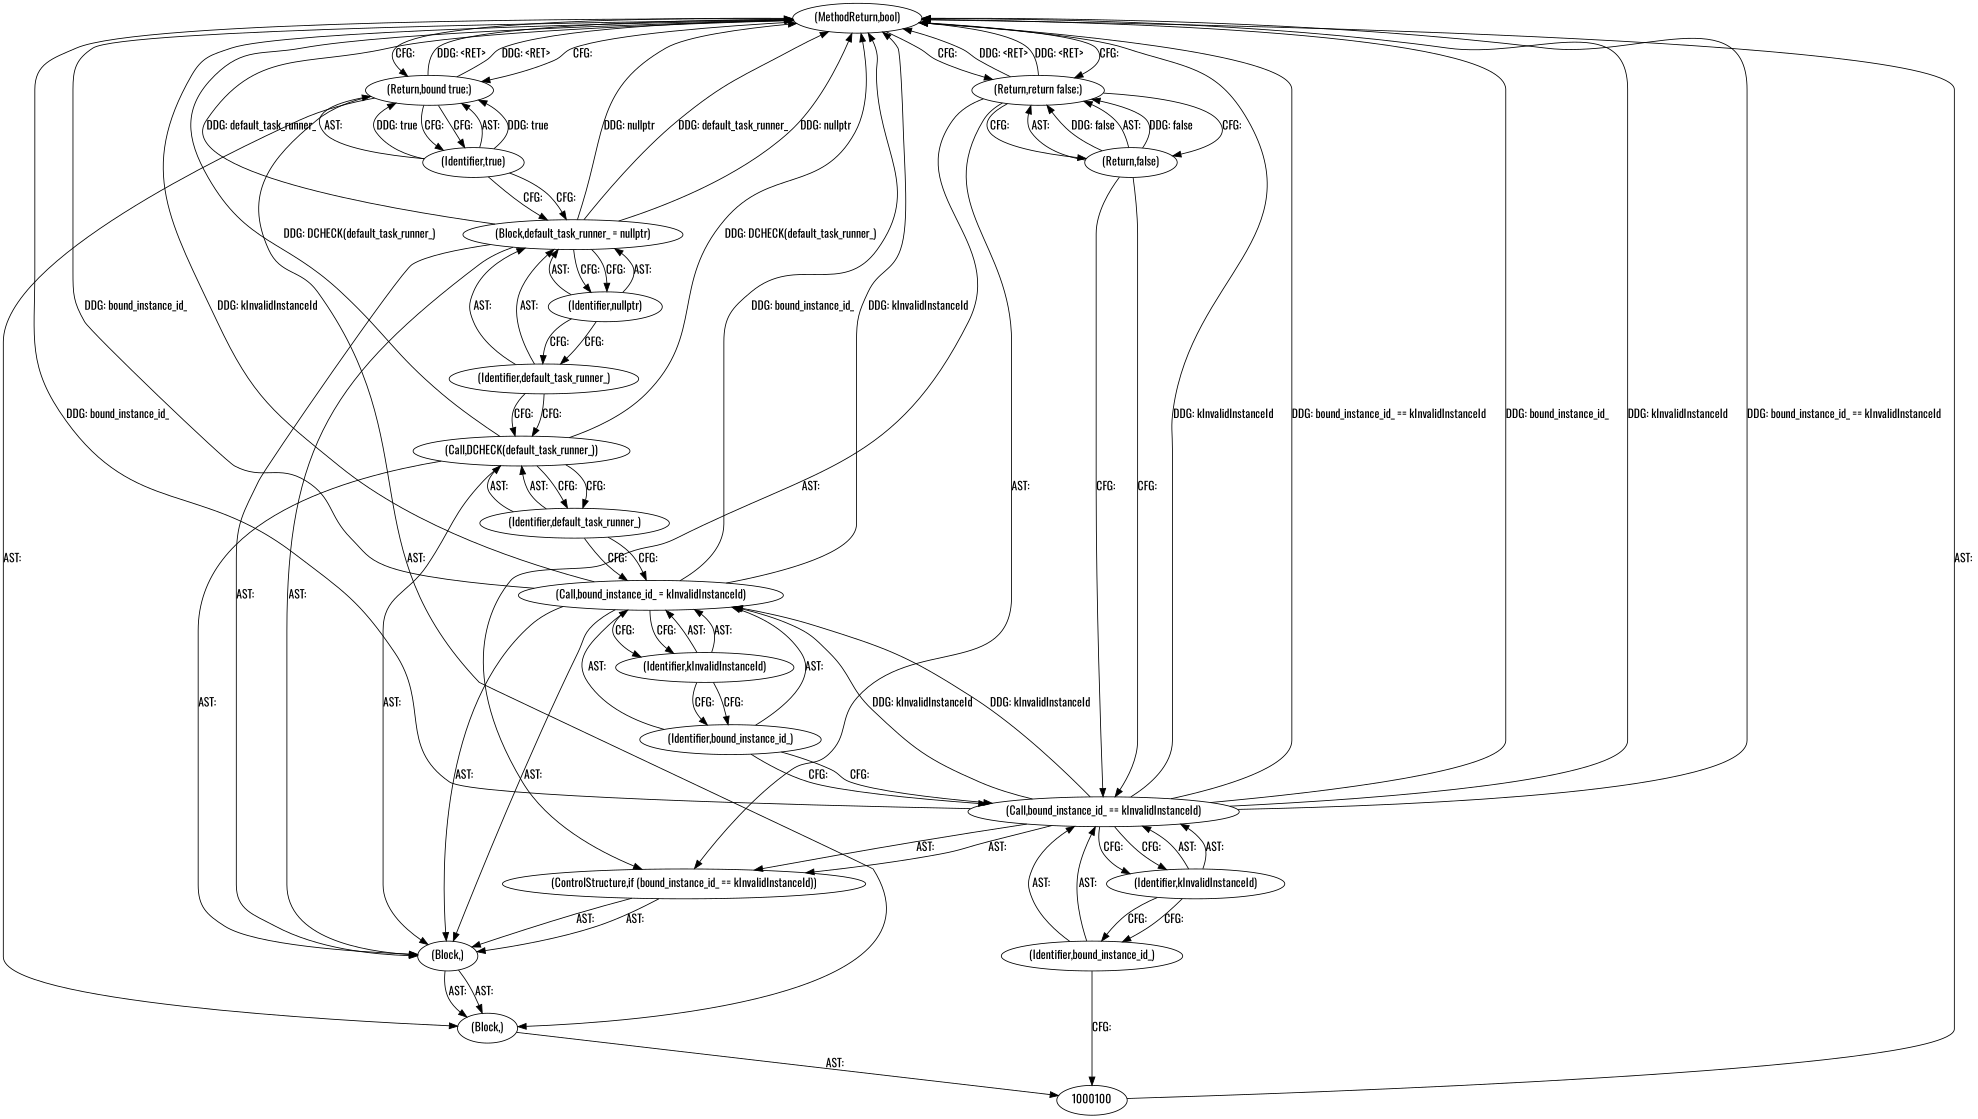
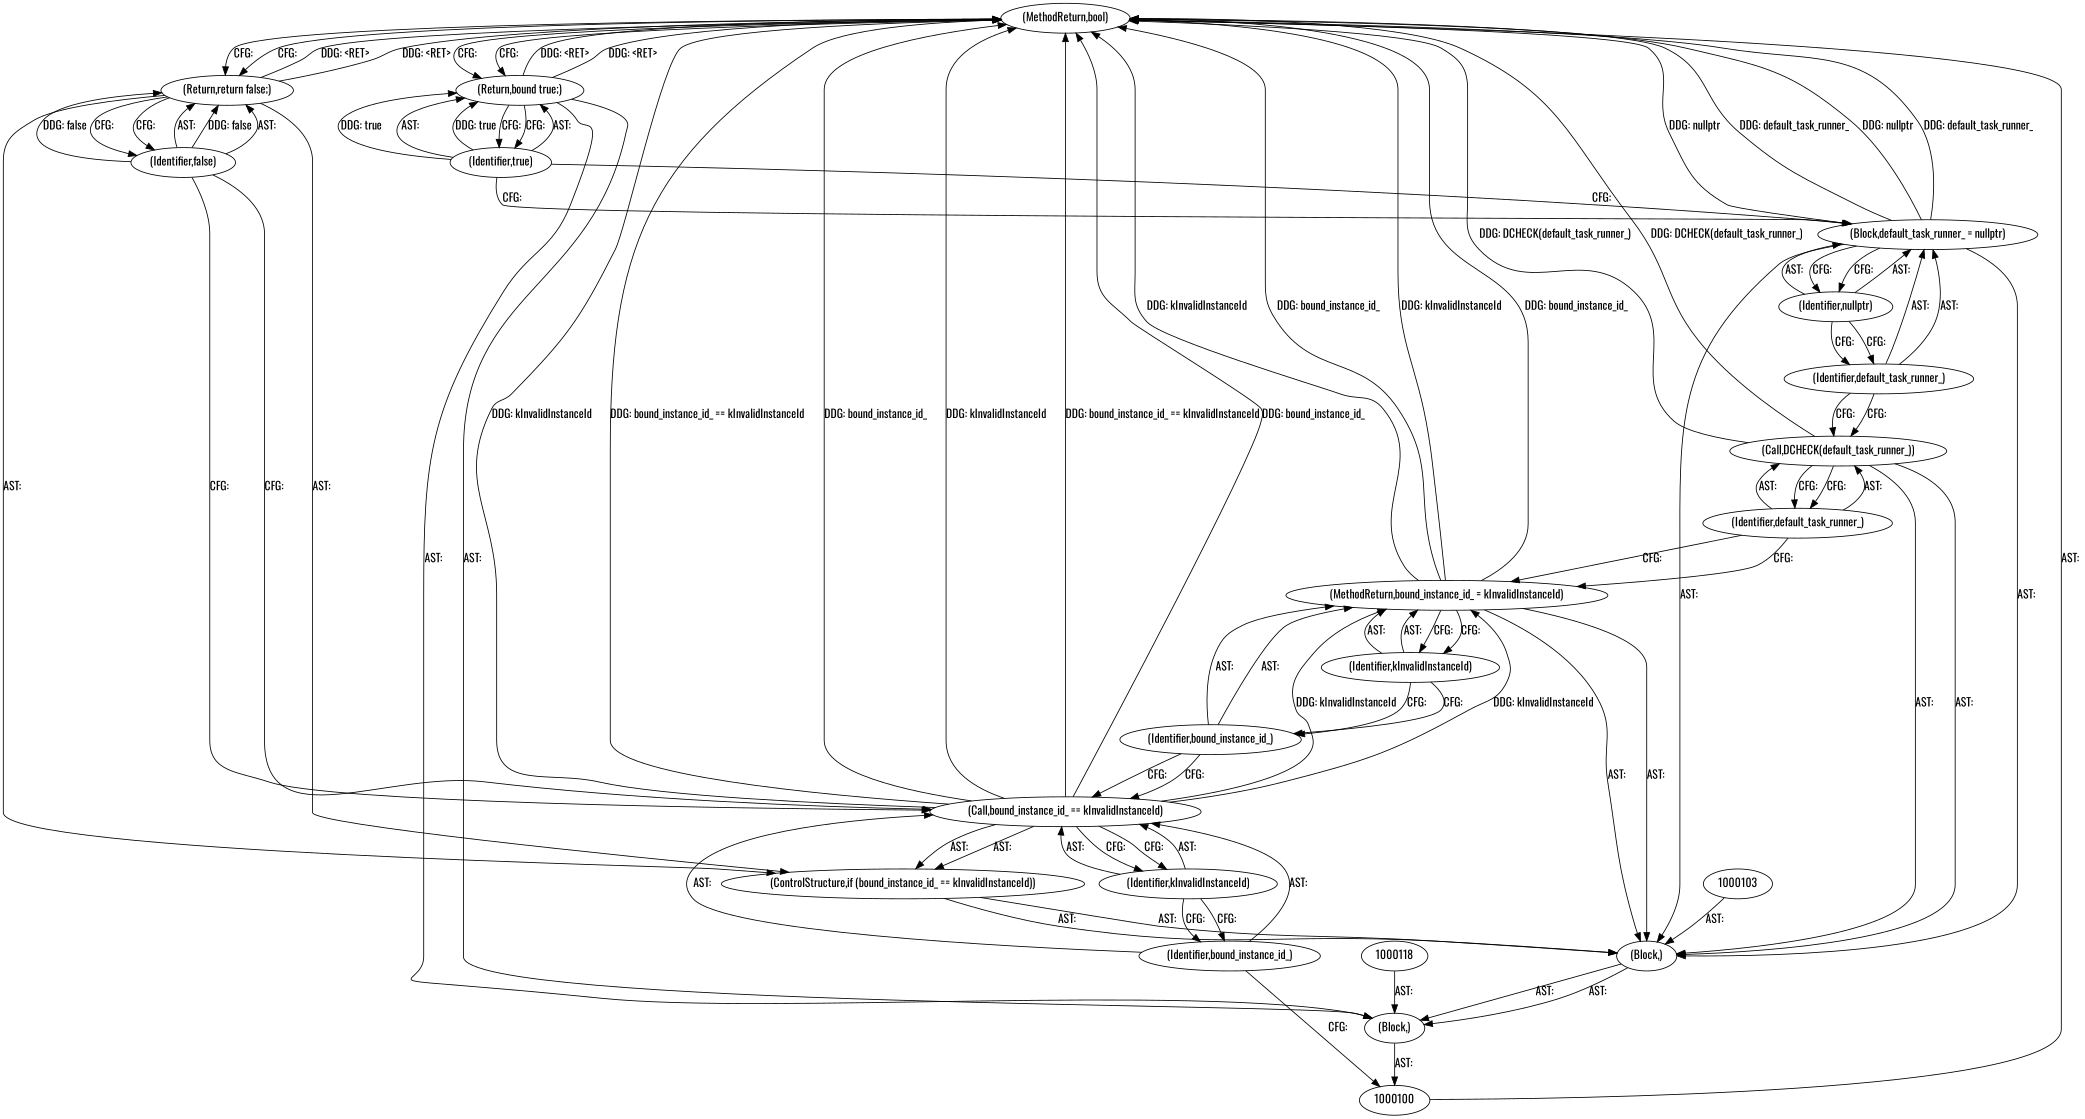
(1131, 163) -> (183, 163)
(651, 595) -> (1447, 595)
none -> (1738, 884)
none -> (1395, 956)
